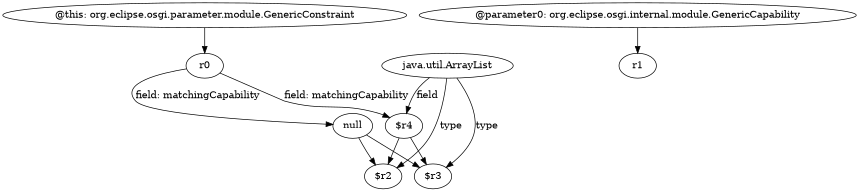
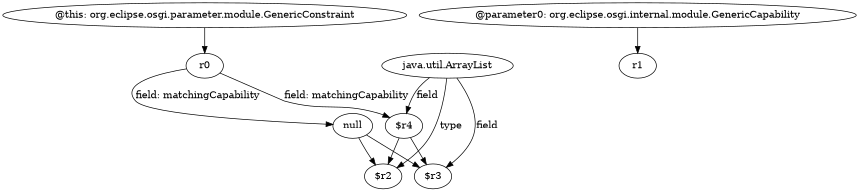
(487, 126) -> (487, 126)
